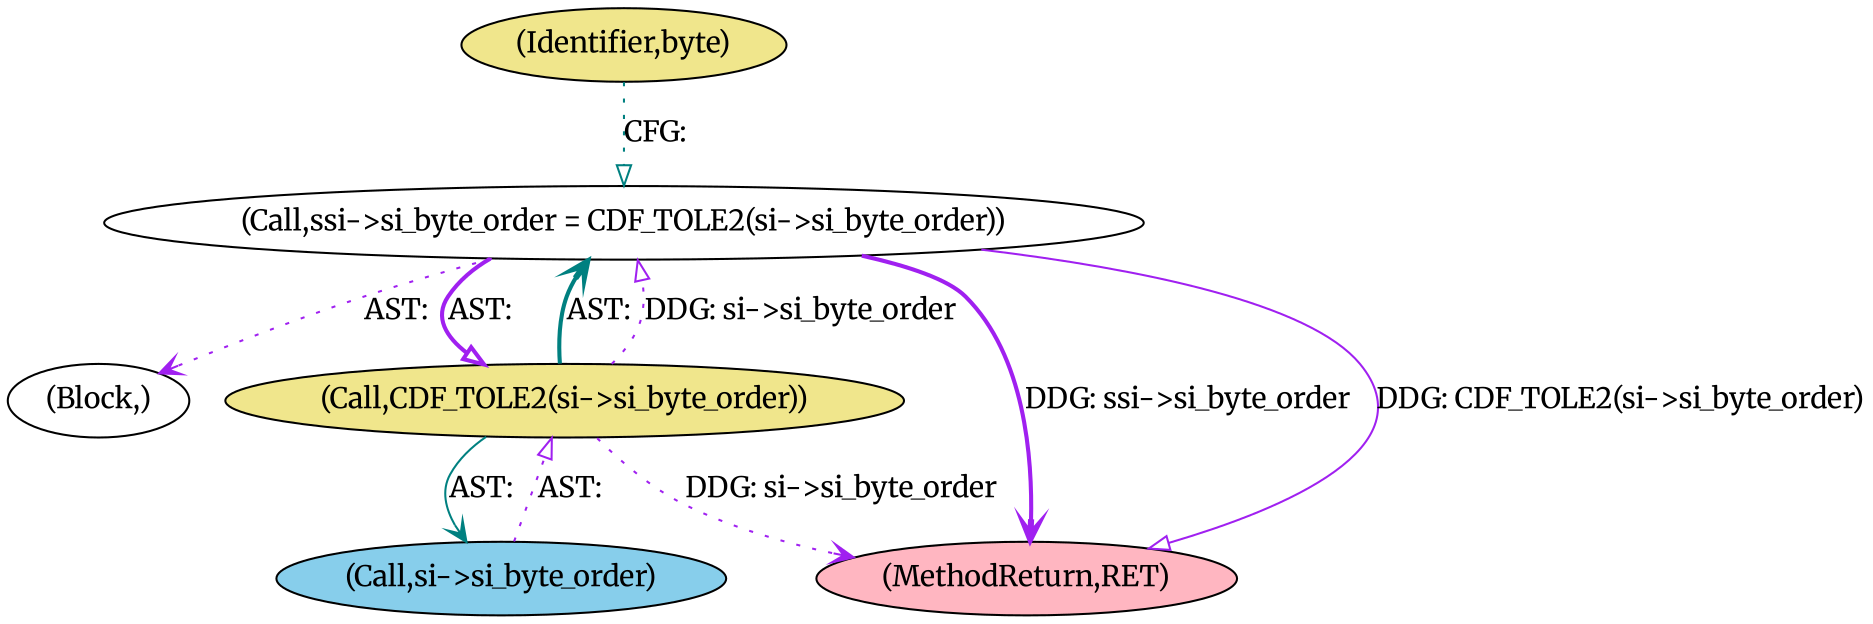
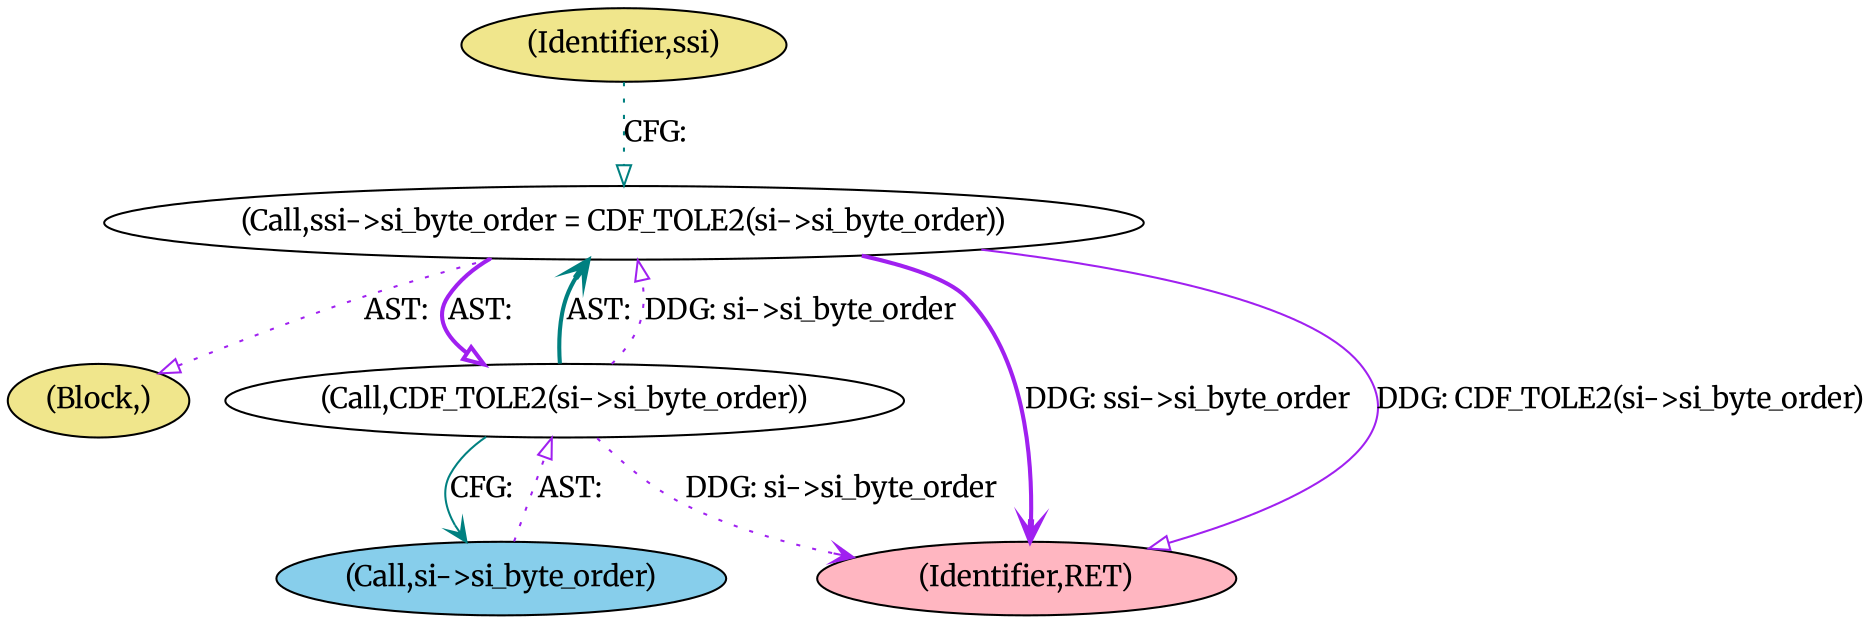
(624, 45) -> (624, 45)
(333, 307) -> (333, 307)
(99, 401) -> (99, 401)
(565, 401) -> (565, 401)
(485, 490) -> (485, 490)
(1027, 579) -> (1027, 579)
